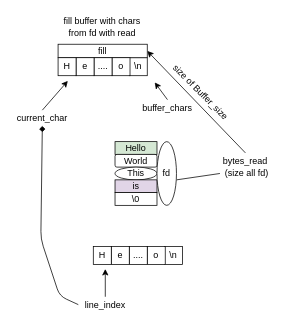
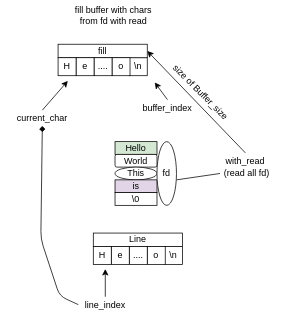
(102, 27) -> (114, 15)
(168, 108) -> (168, 108)
(246, 161) -> (246, 161)
(247, 174) -> (247, 174)
none -> (138, 240)
